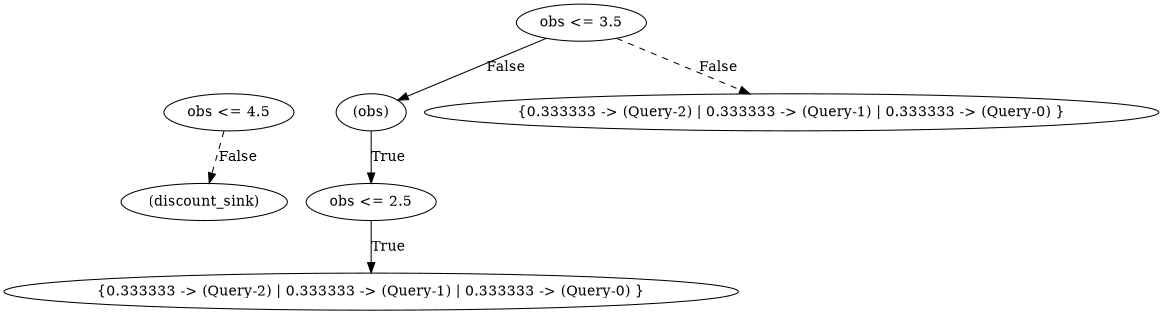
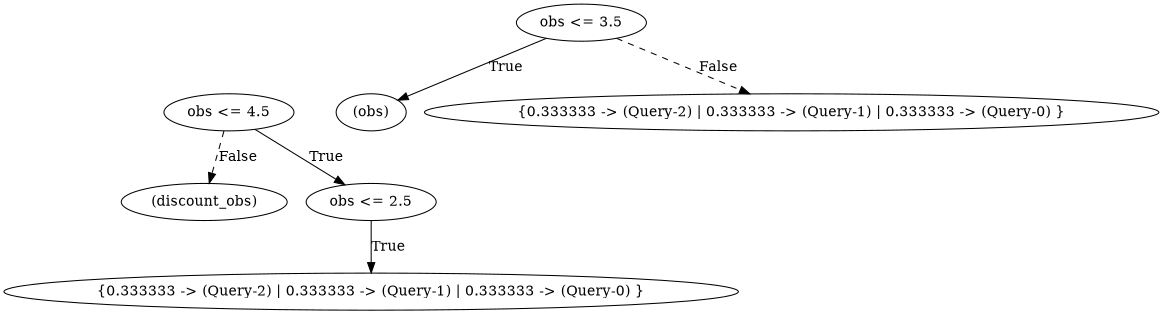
(506, 68) -> (506, 68)
(371, 152) -> (295, 154)
(204, 202) -> (204, 202)
